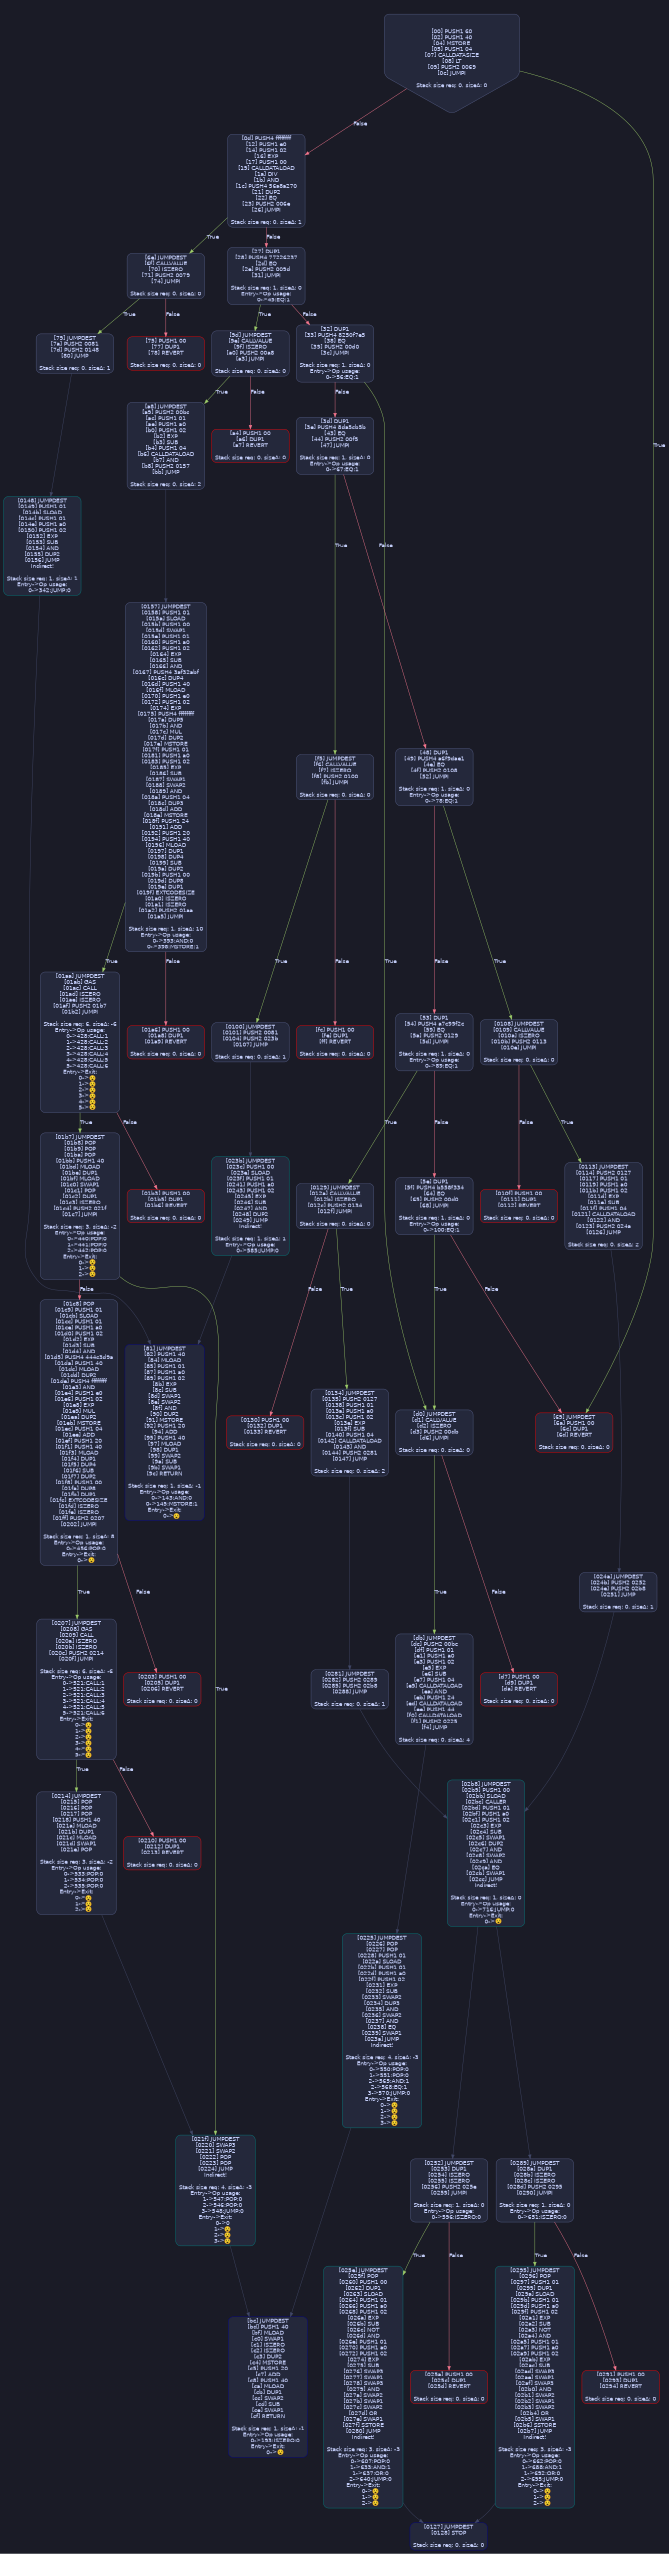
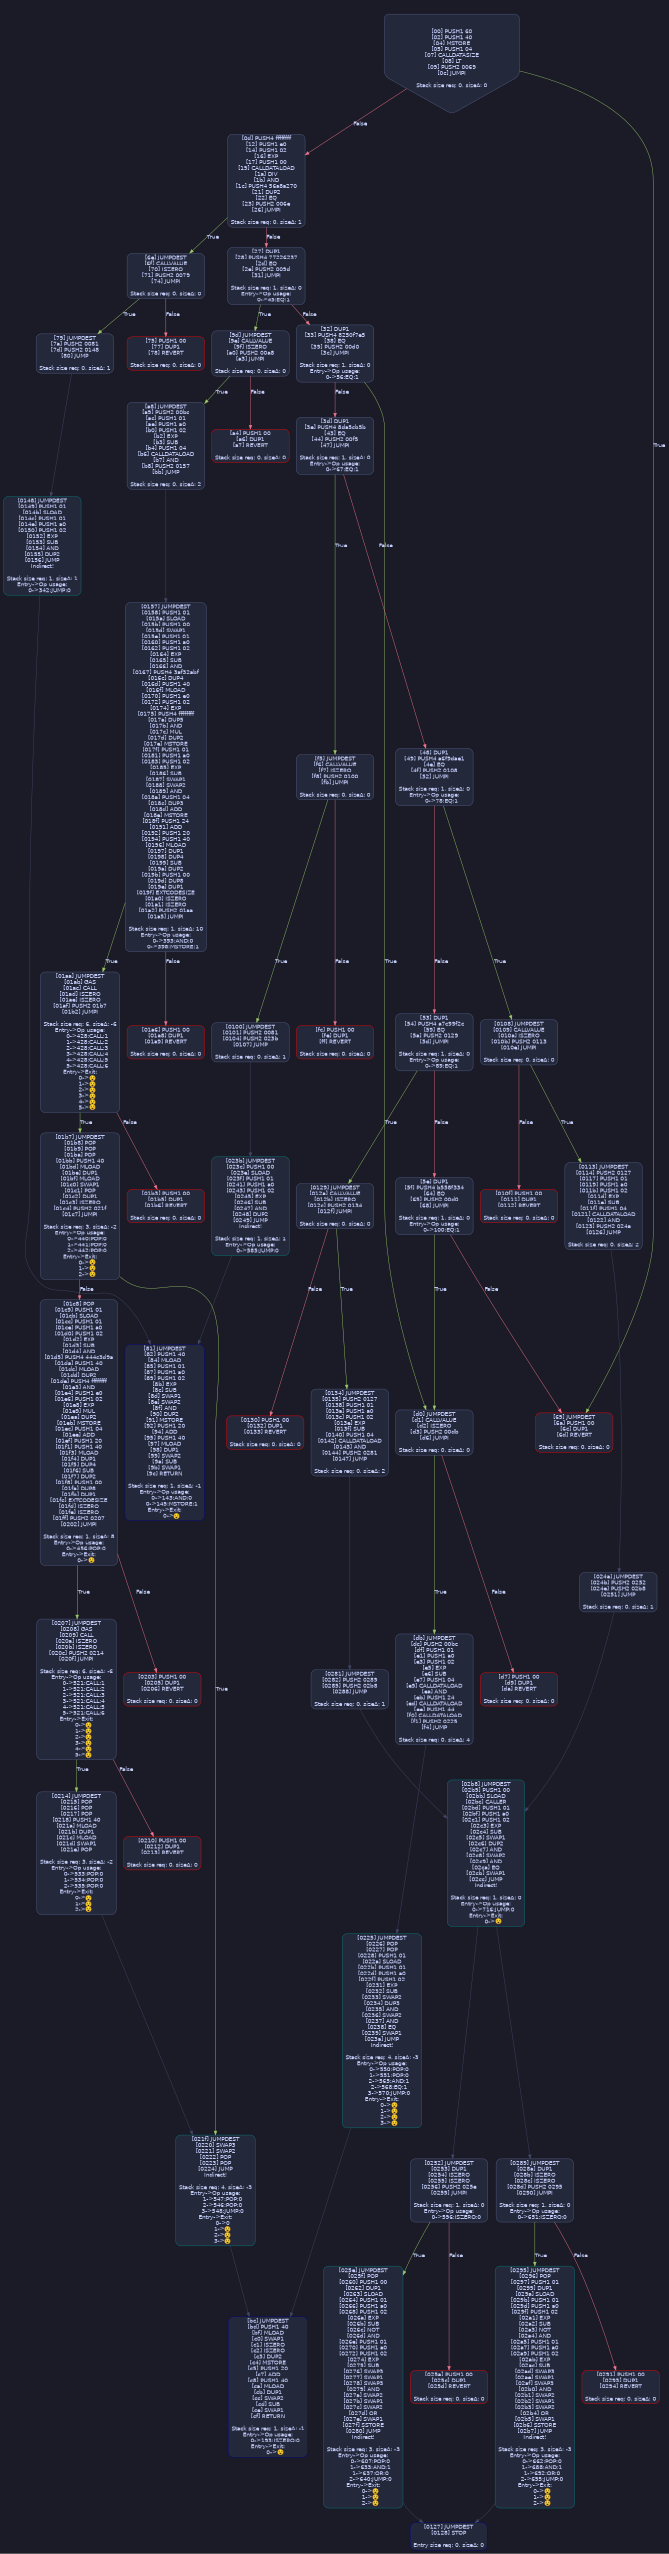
(449, 2536) -> (449, 2536)
